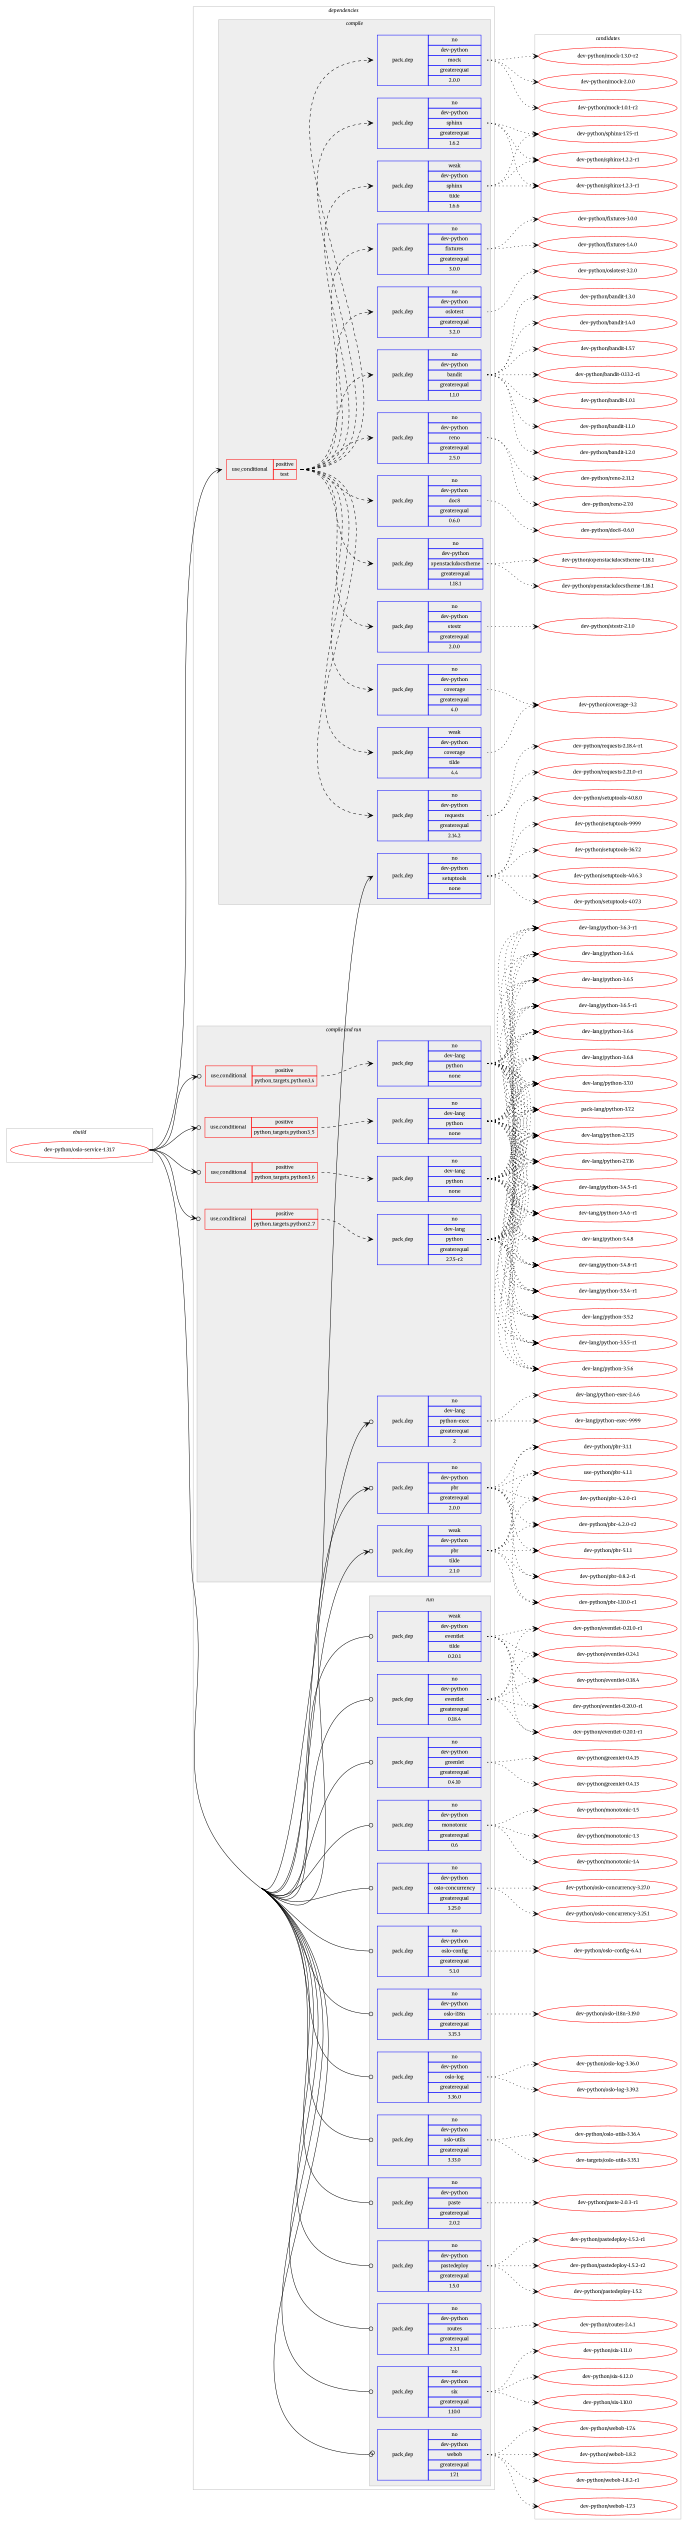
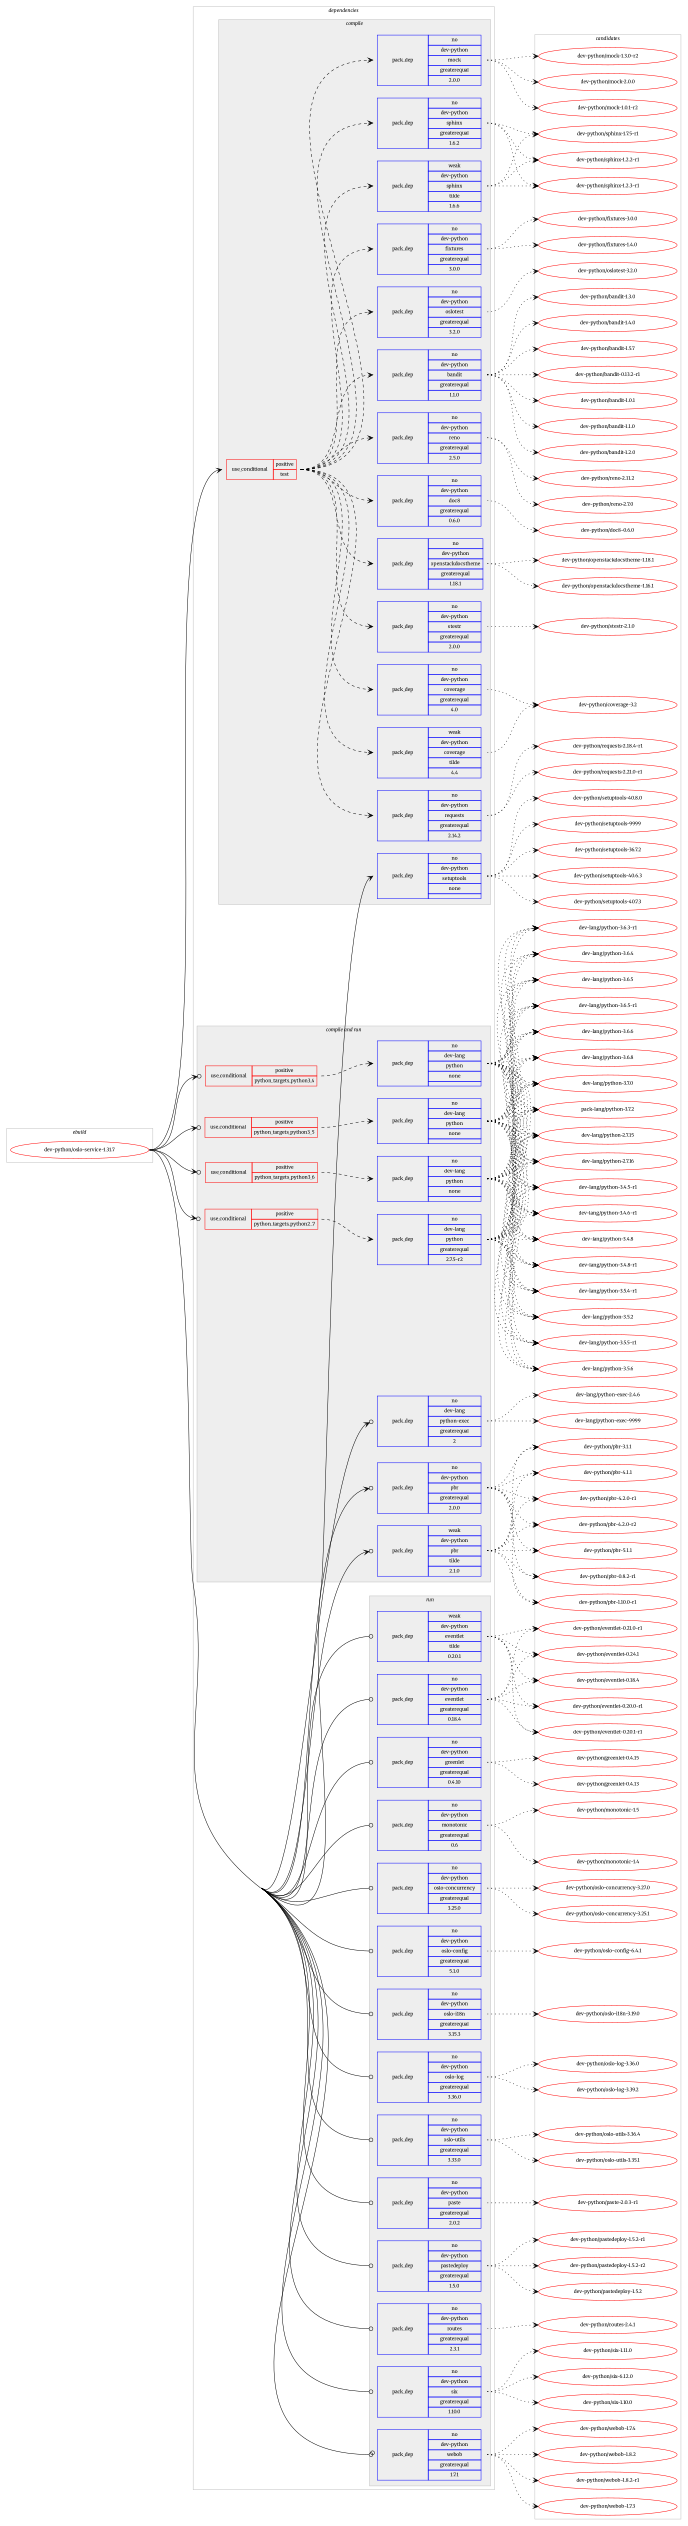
(608, 1473) -> (608, 1473)
(608, 1836) -> none
(608, 2161) -> (608, 2161)
